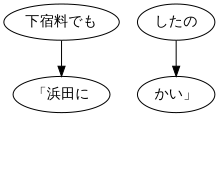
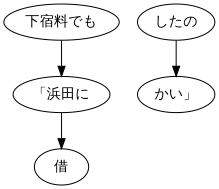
none -> (62, 167)
